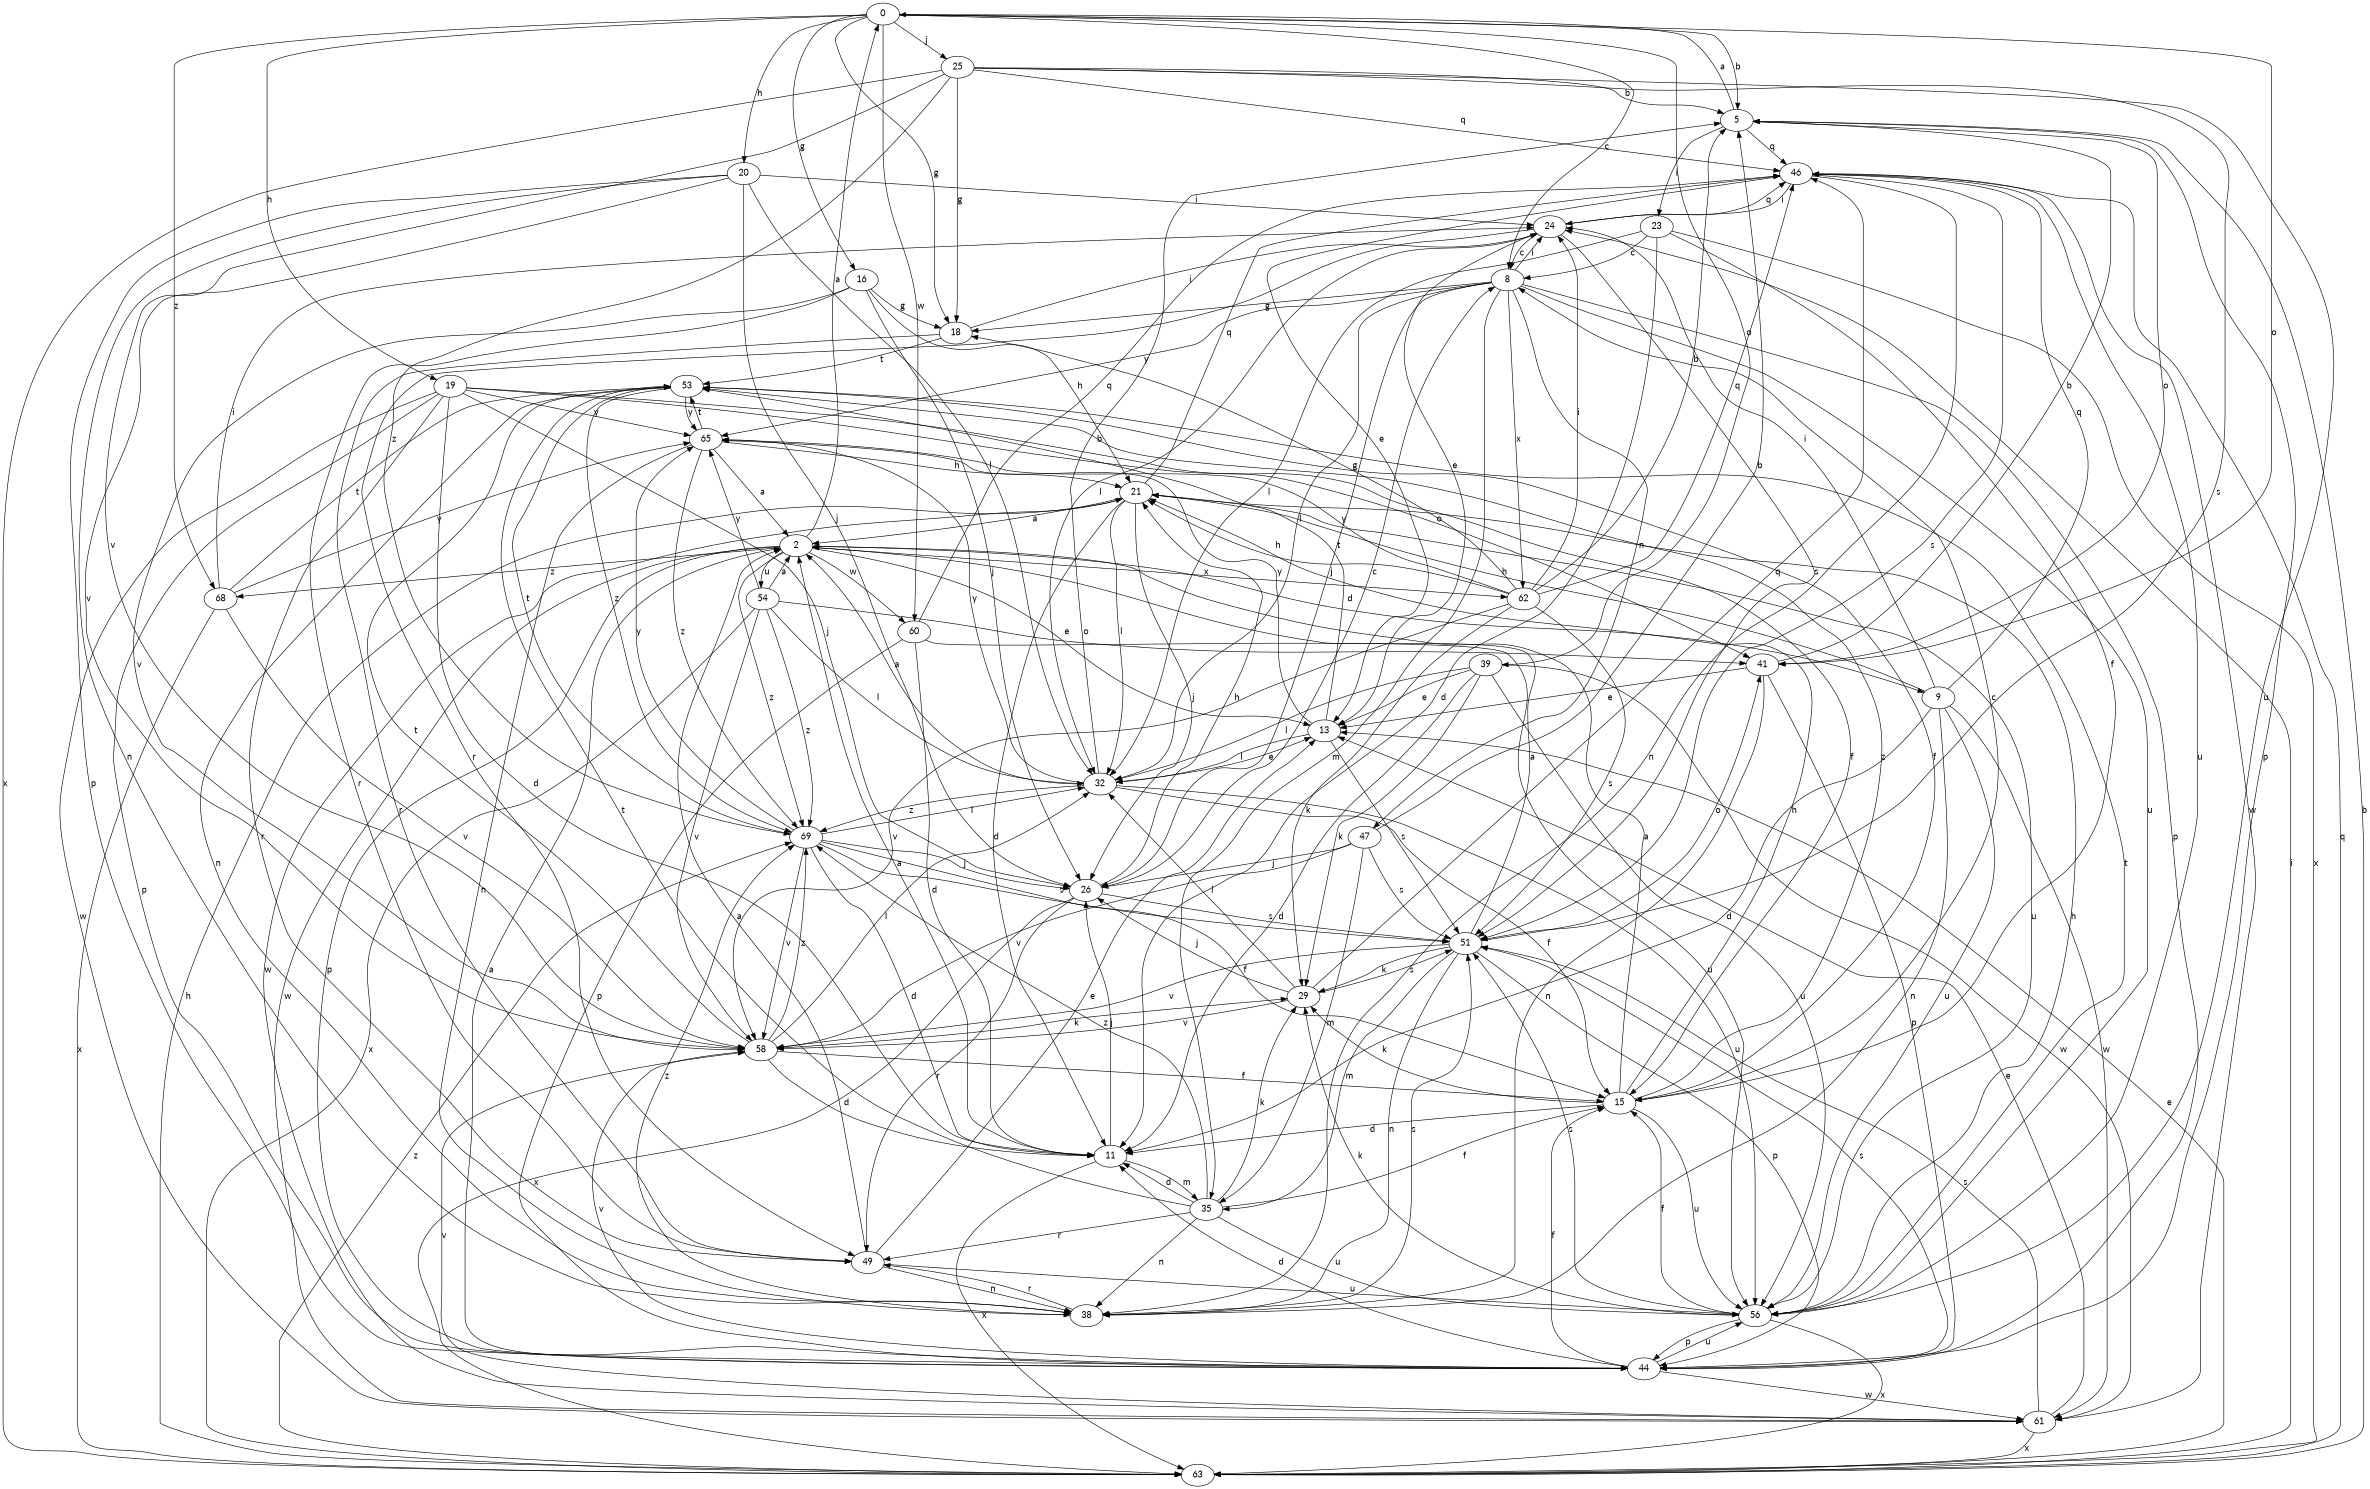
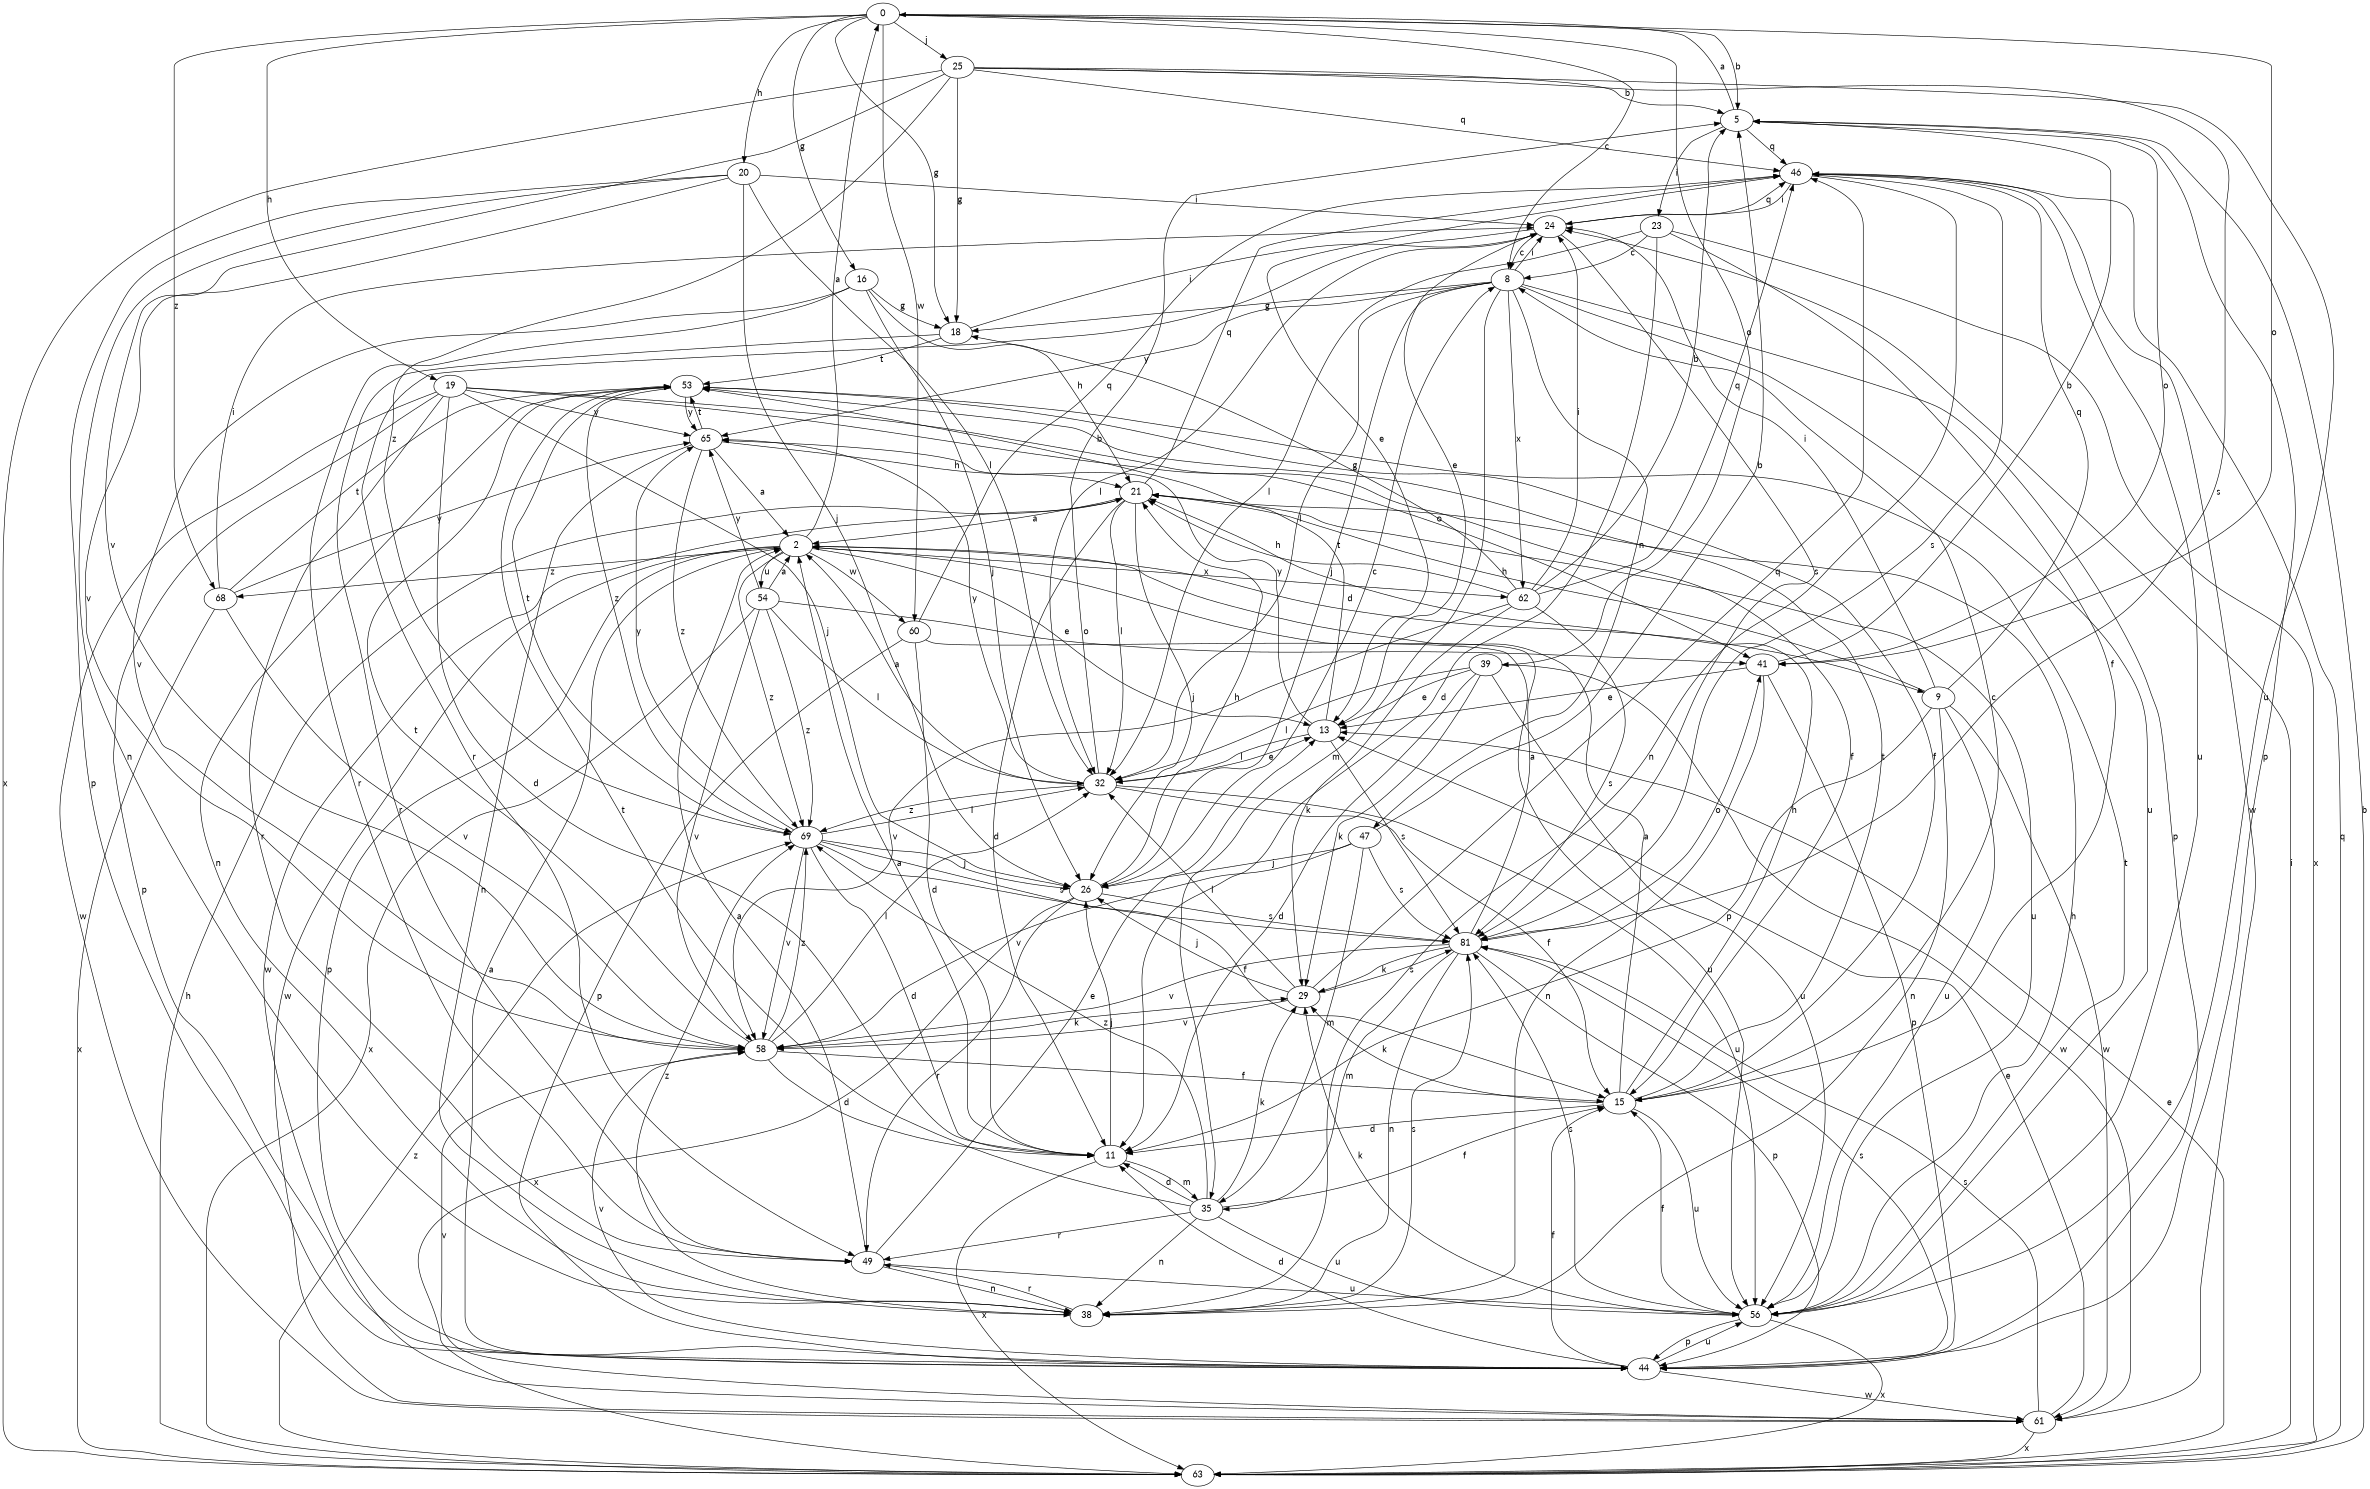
(1252, 480) -> none
(1883, 757) -> (1883, 757)
(1729, 917) -> (1729, 917)
(1465, 944) -> (1465, 944)
